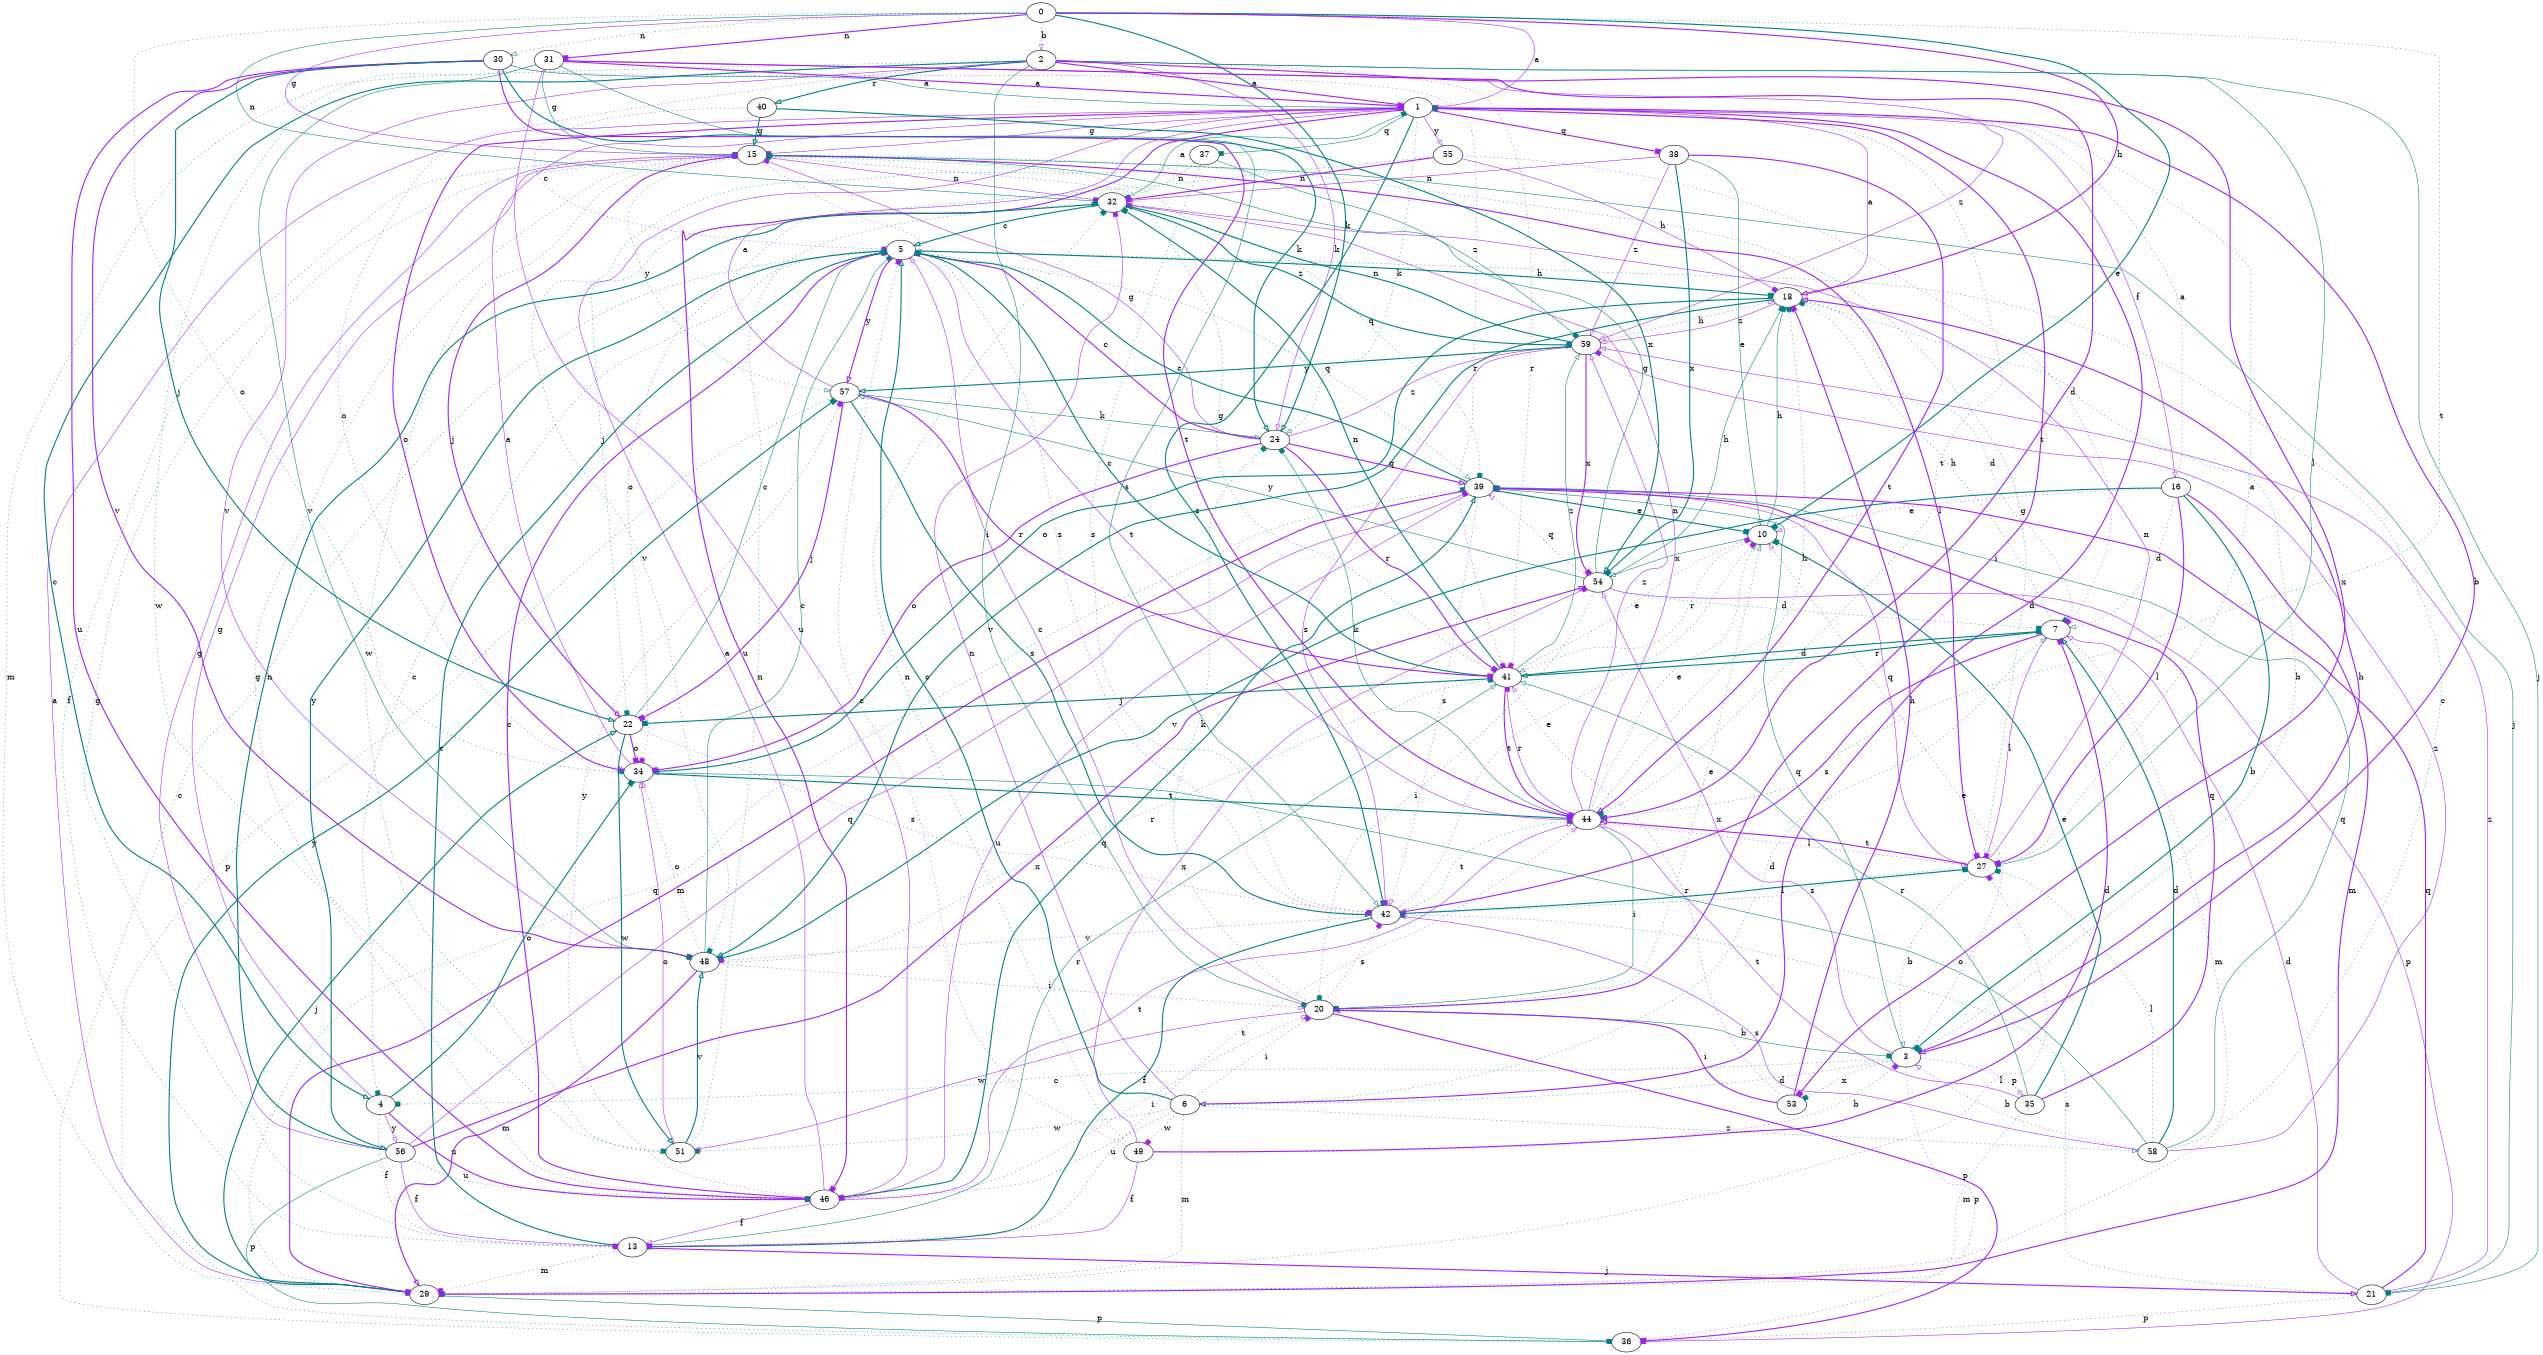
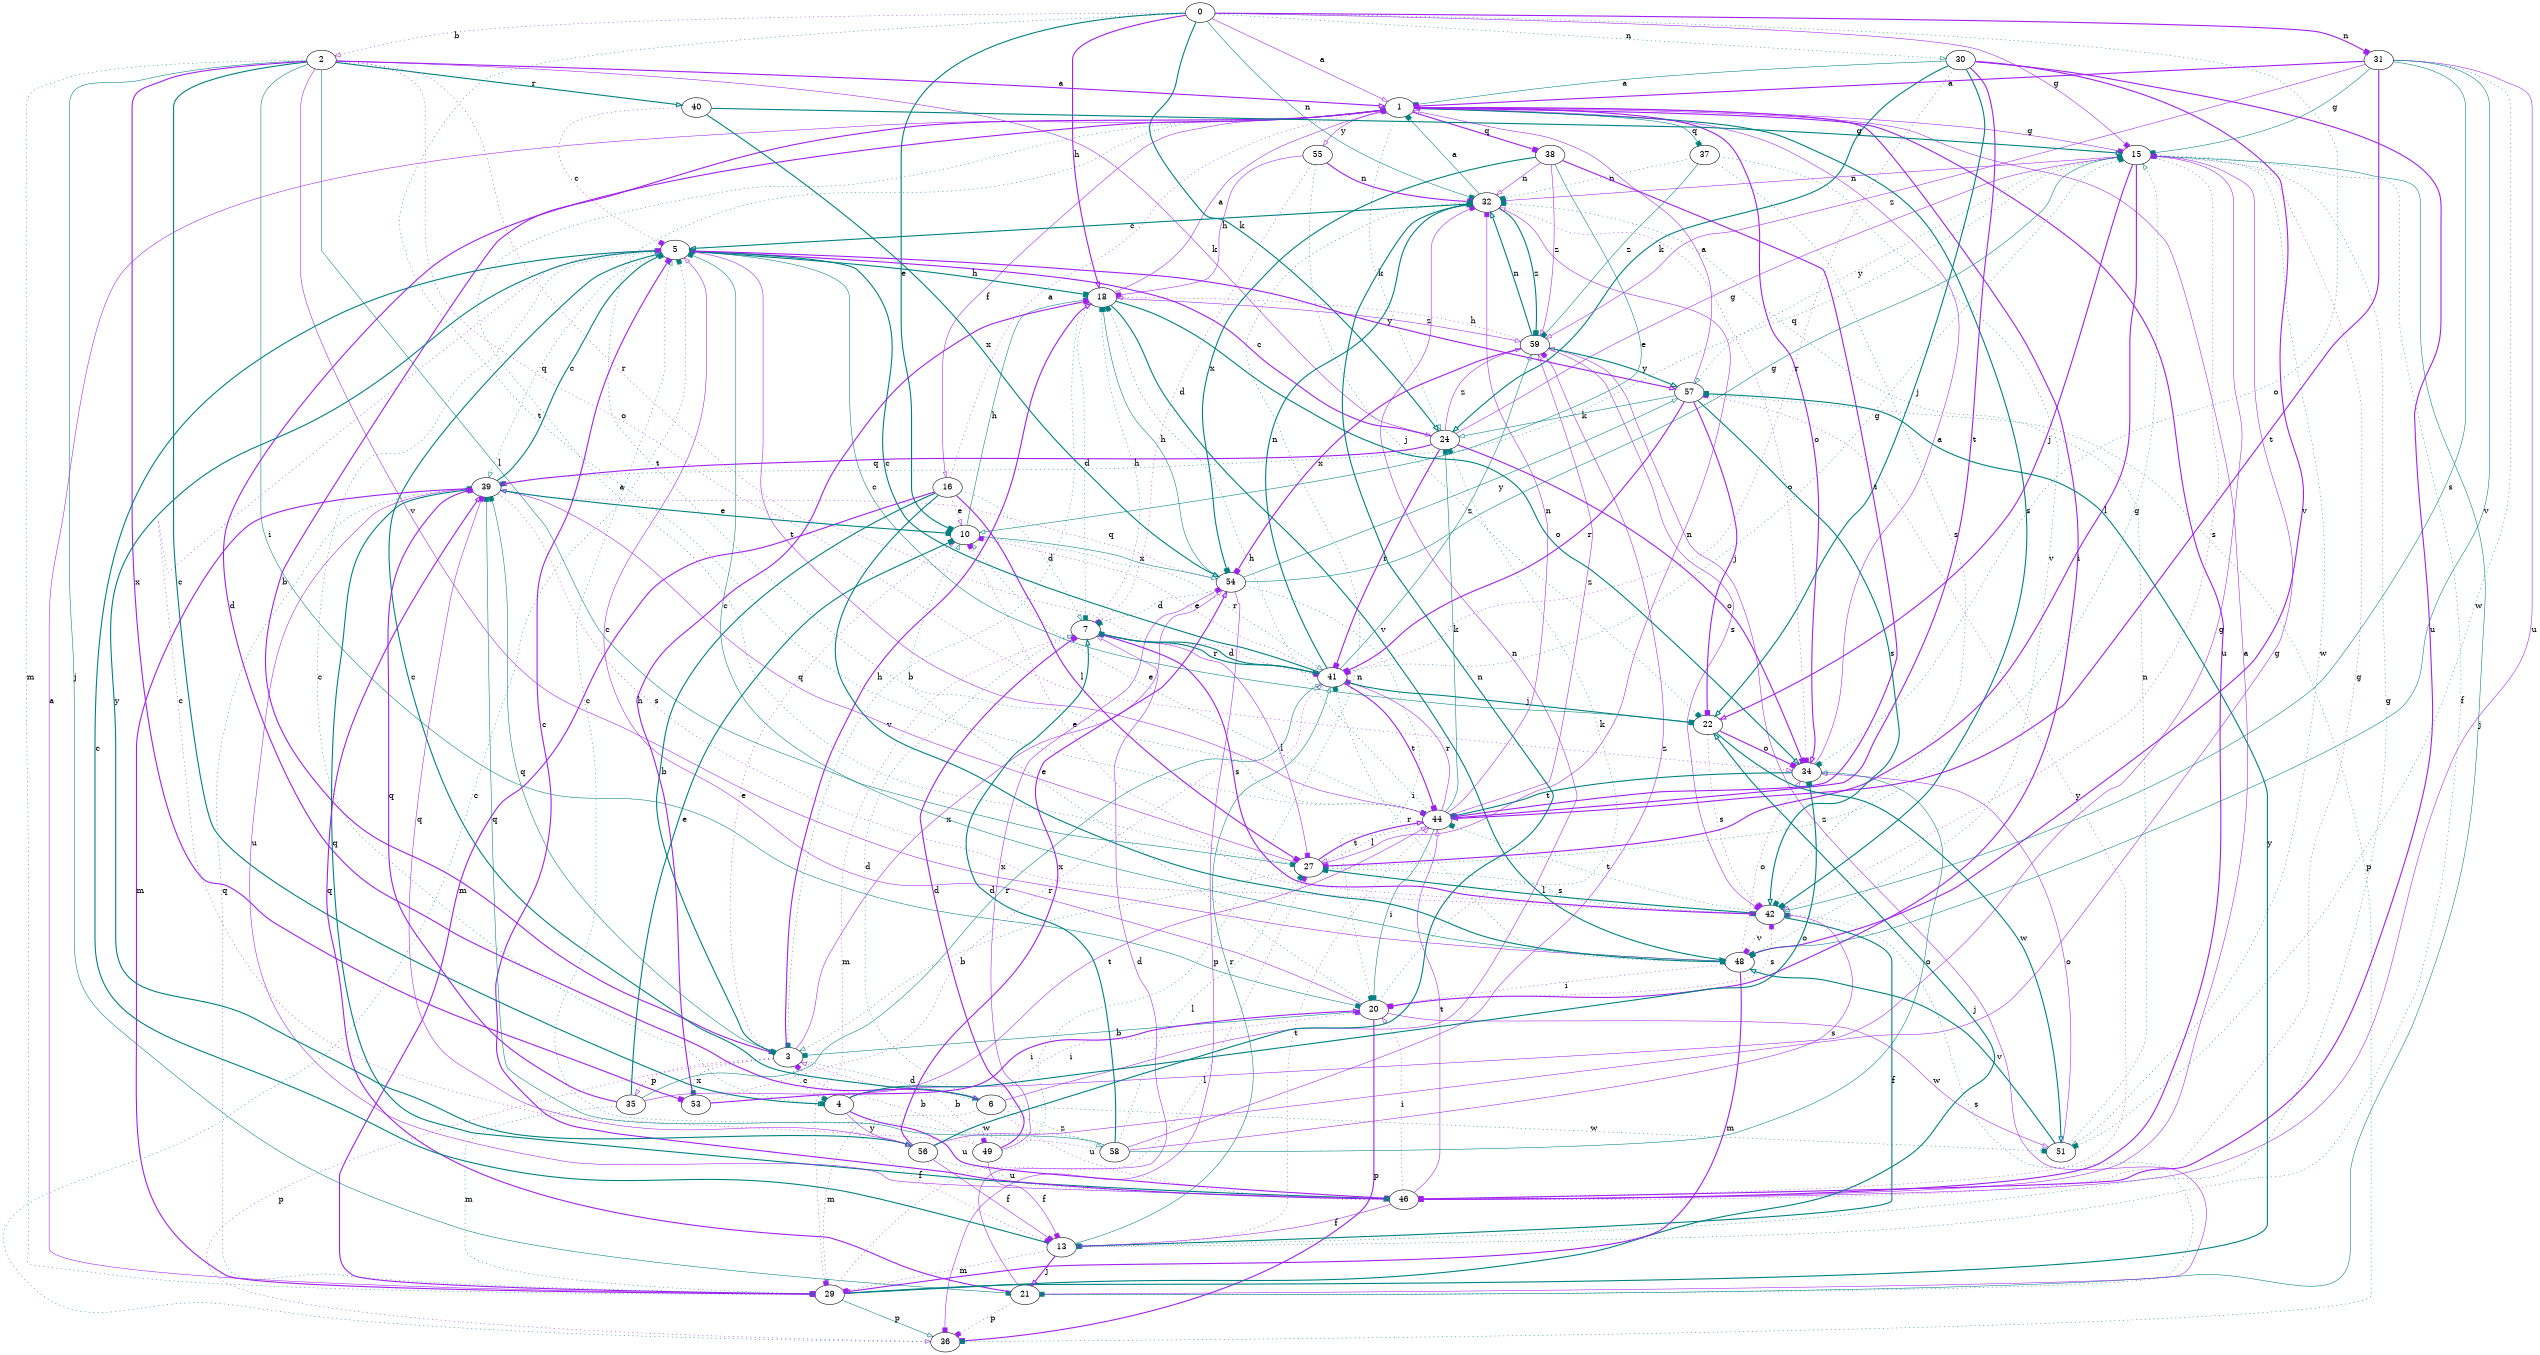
(827, 1327) -> none
